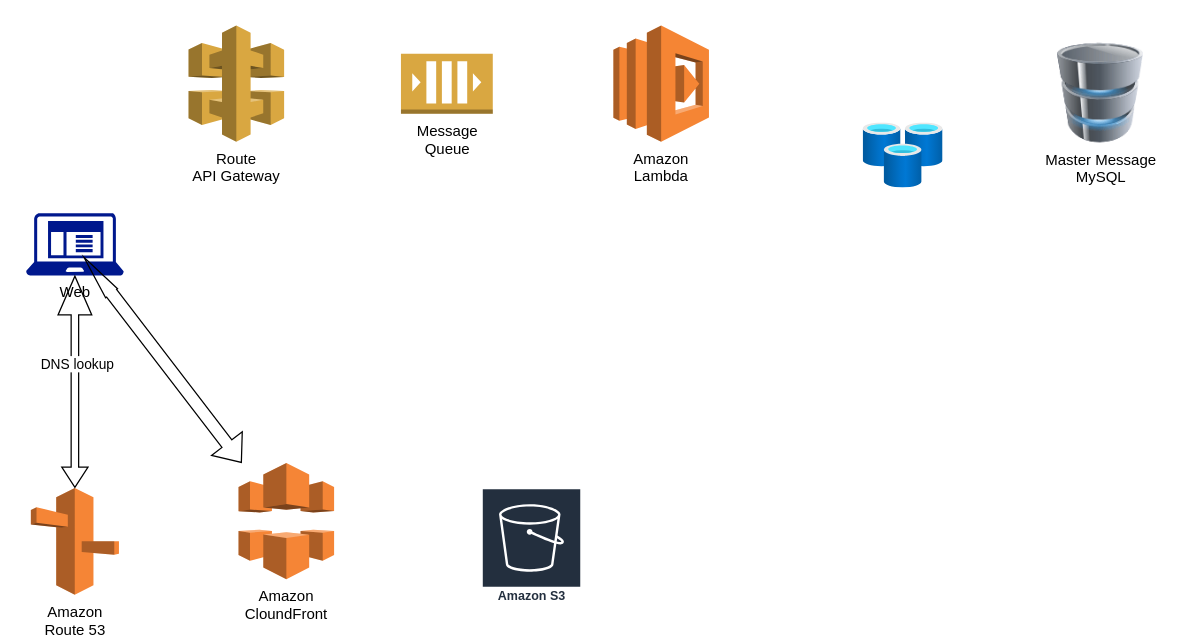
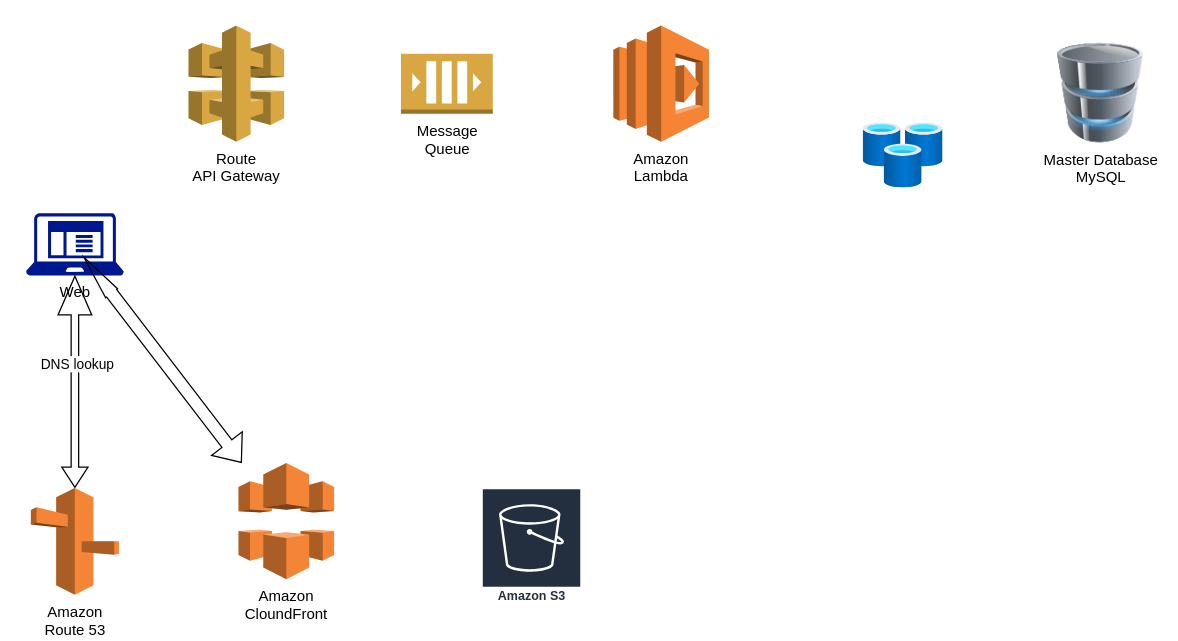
(1101, 170) -> (1101, 170)
